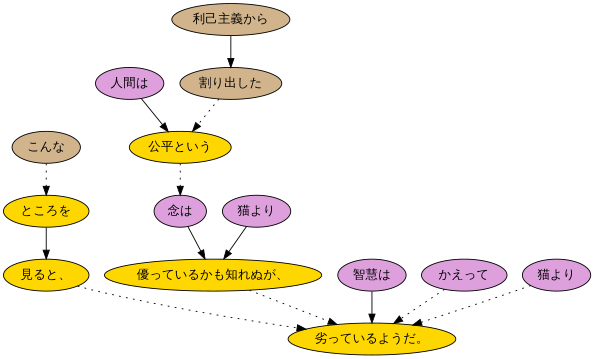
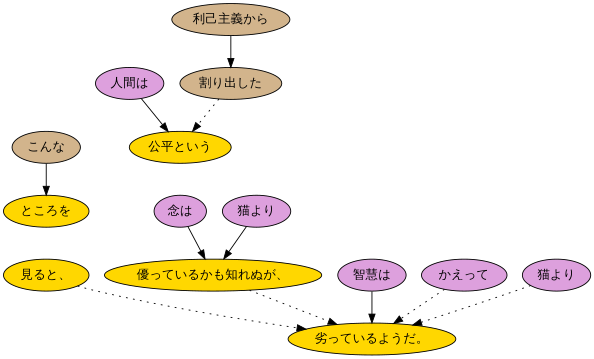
(46, 175) -> (46, 175)
(180, 175) -> none
(46, 239) -> none
